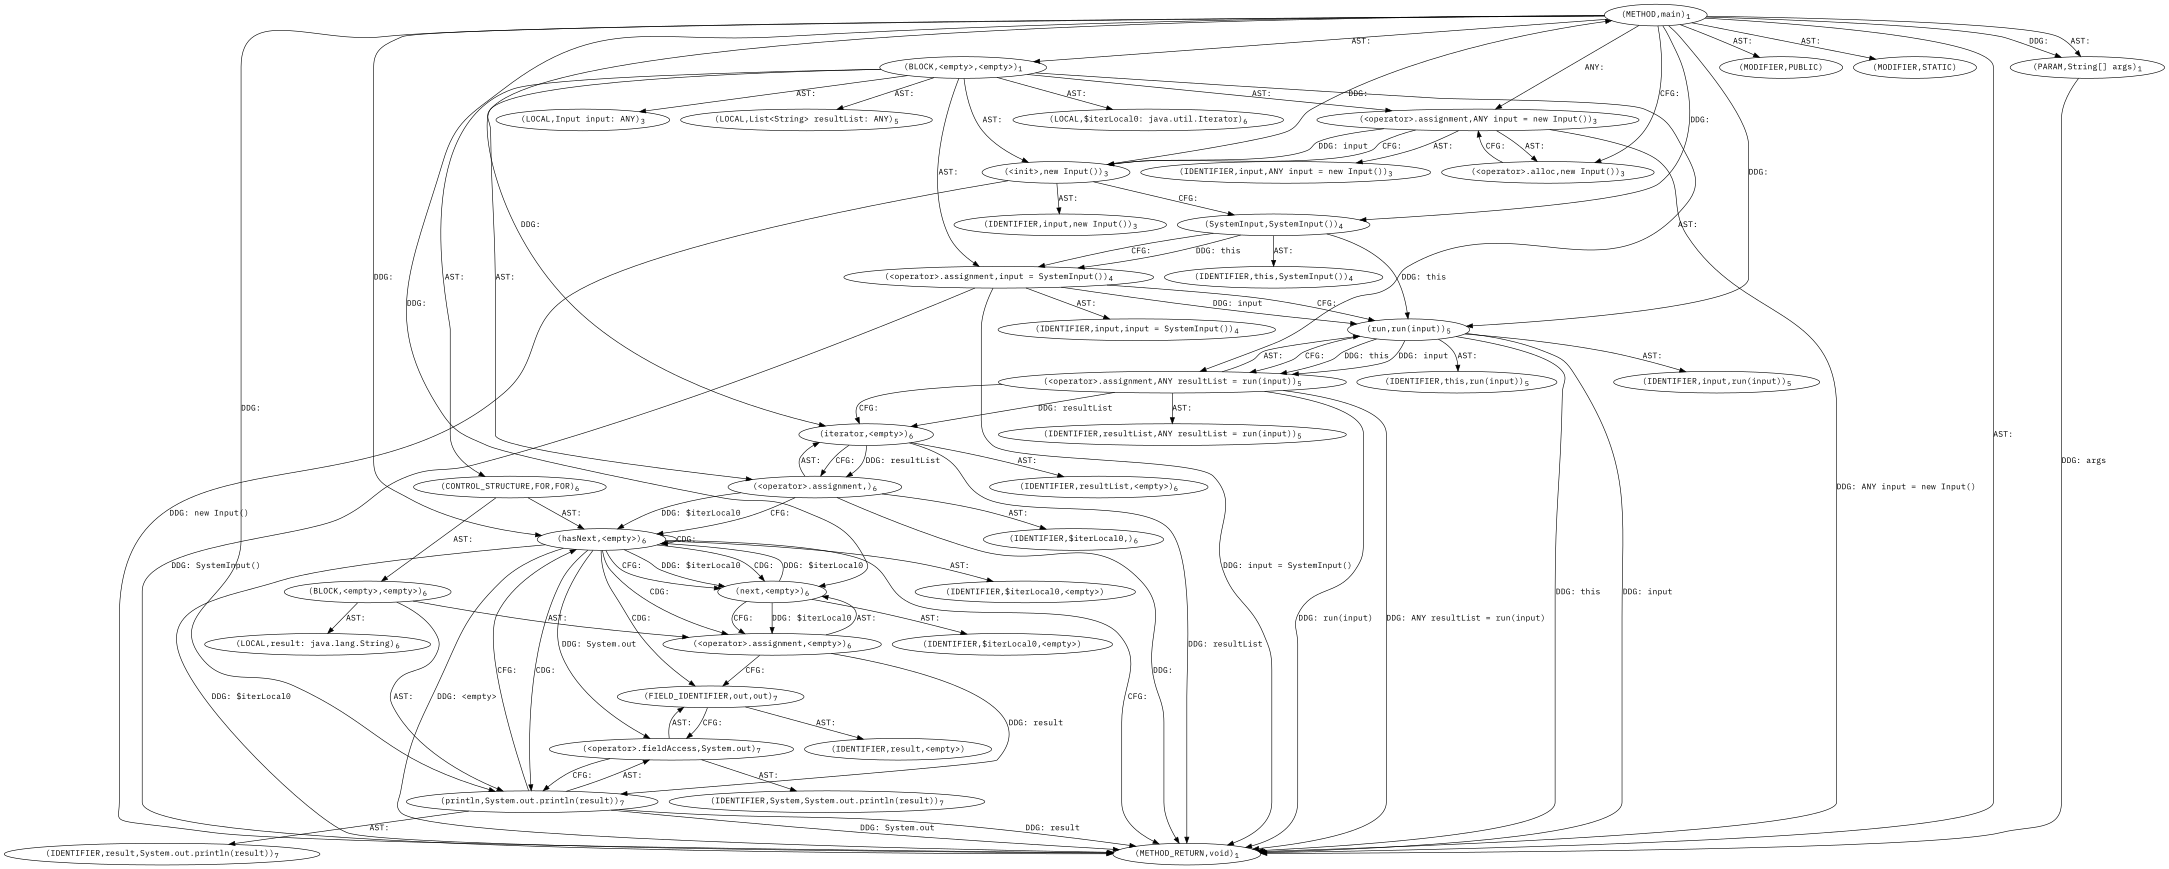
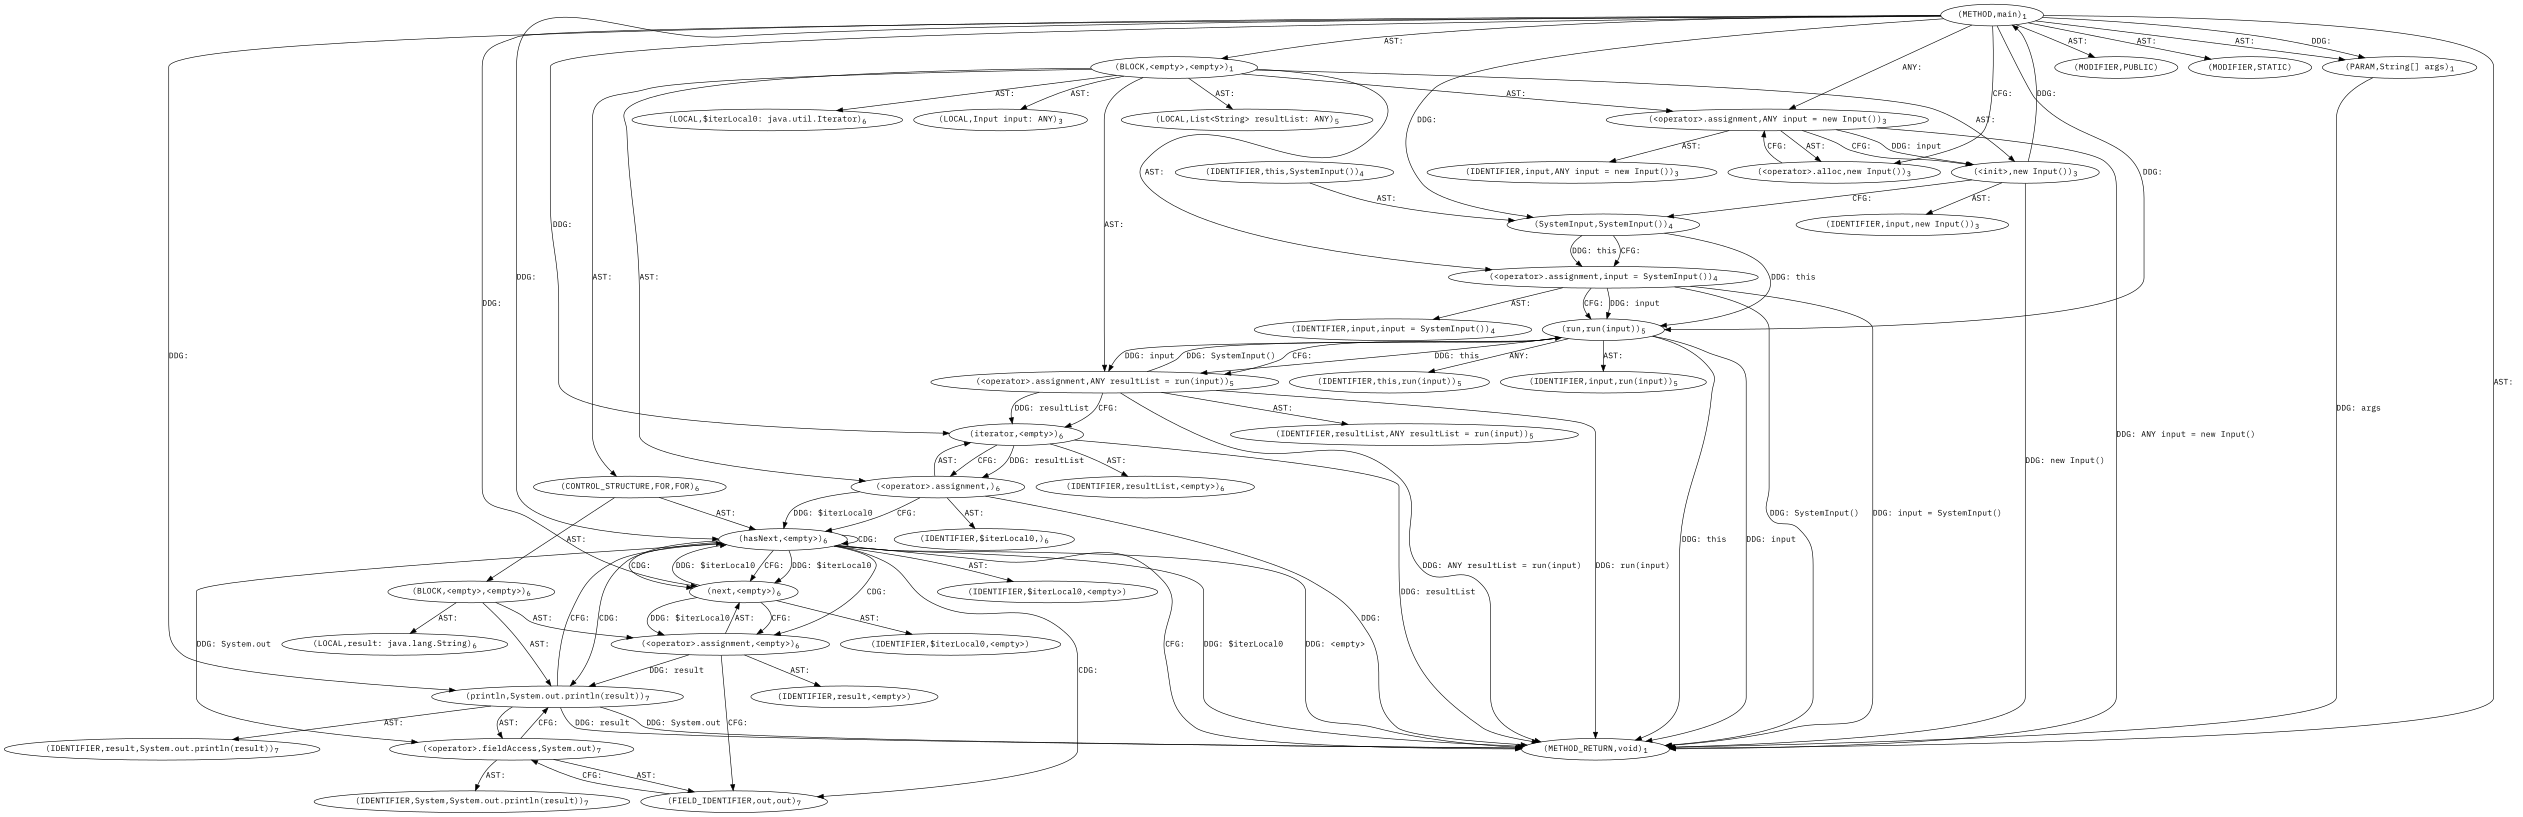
(1274, 248) -> (1408, 209)
(1276, 356) -> (1231, 356)
(1470, 356) -> (1522, 356)
(801, 722) -> (780, 669)
